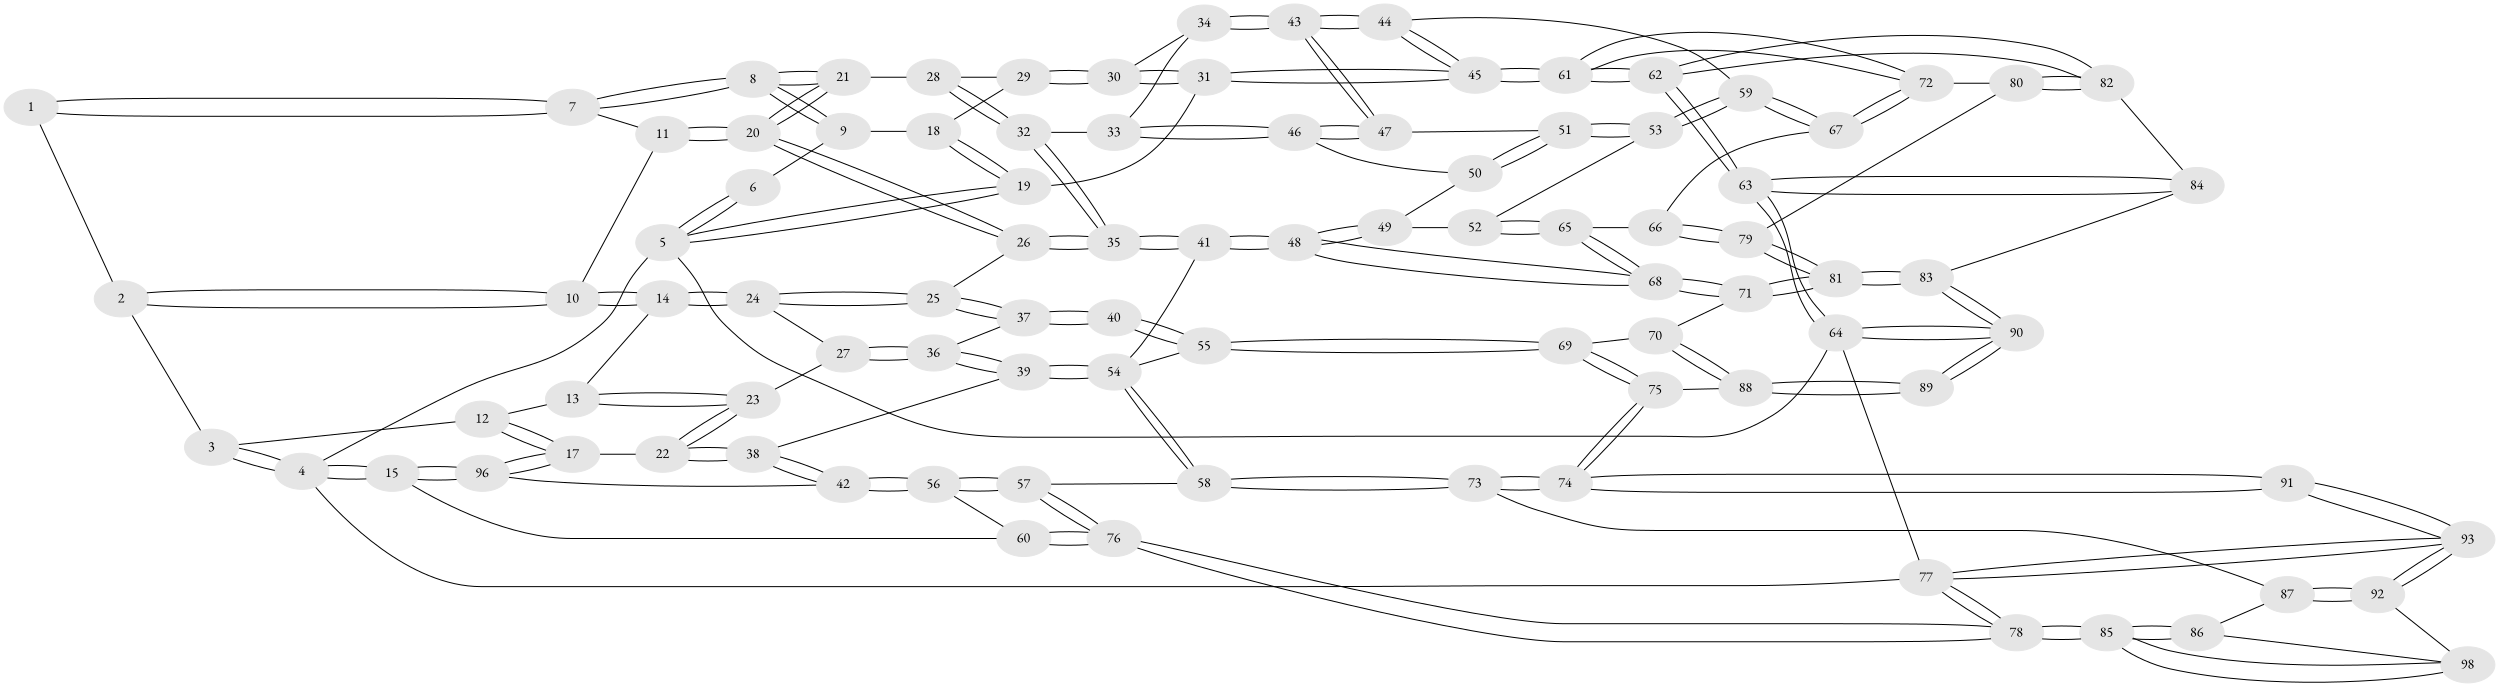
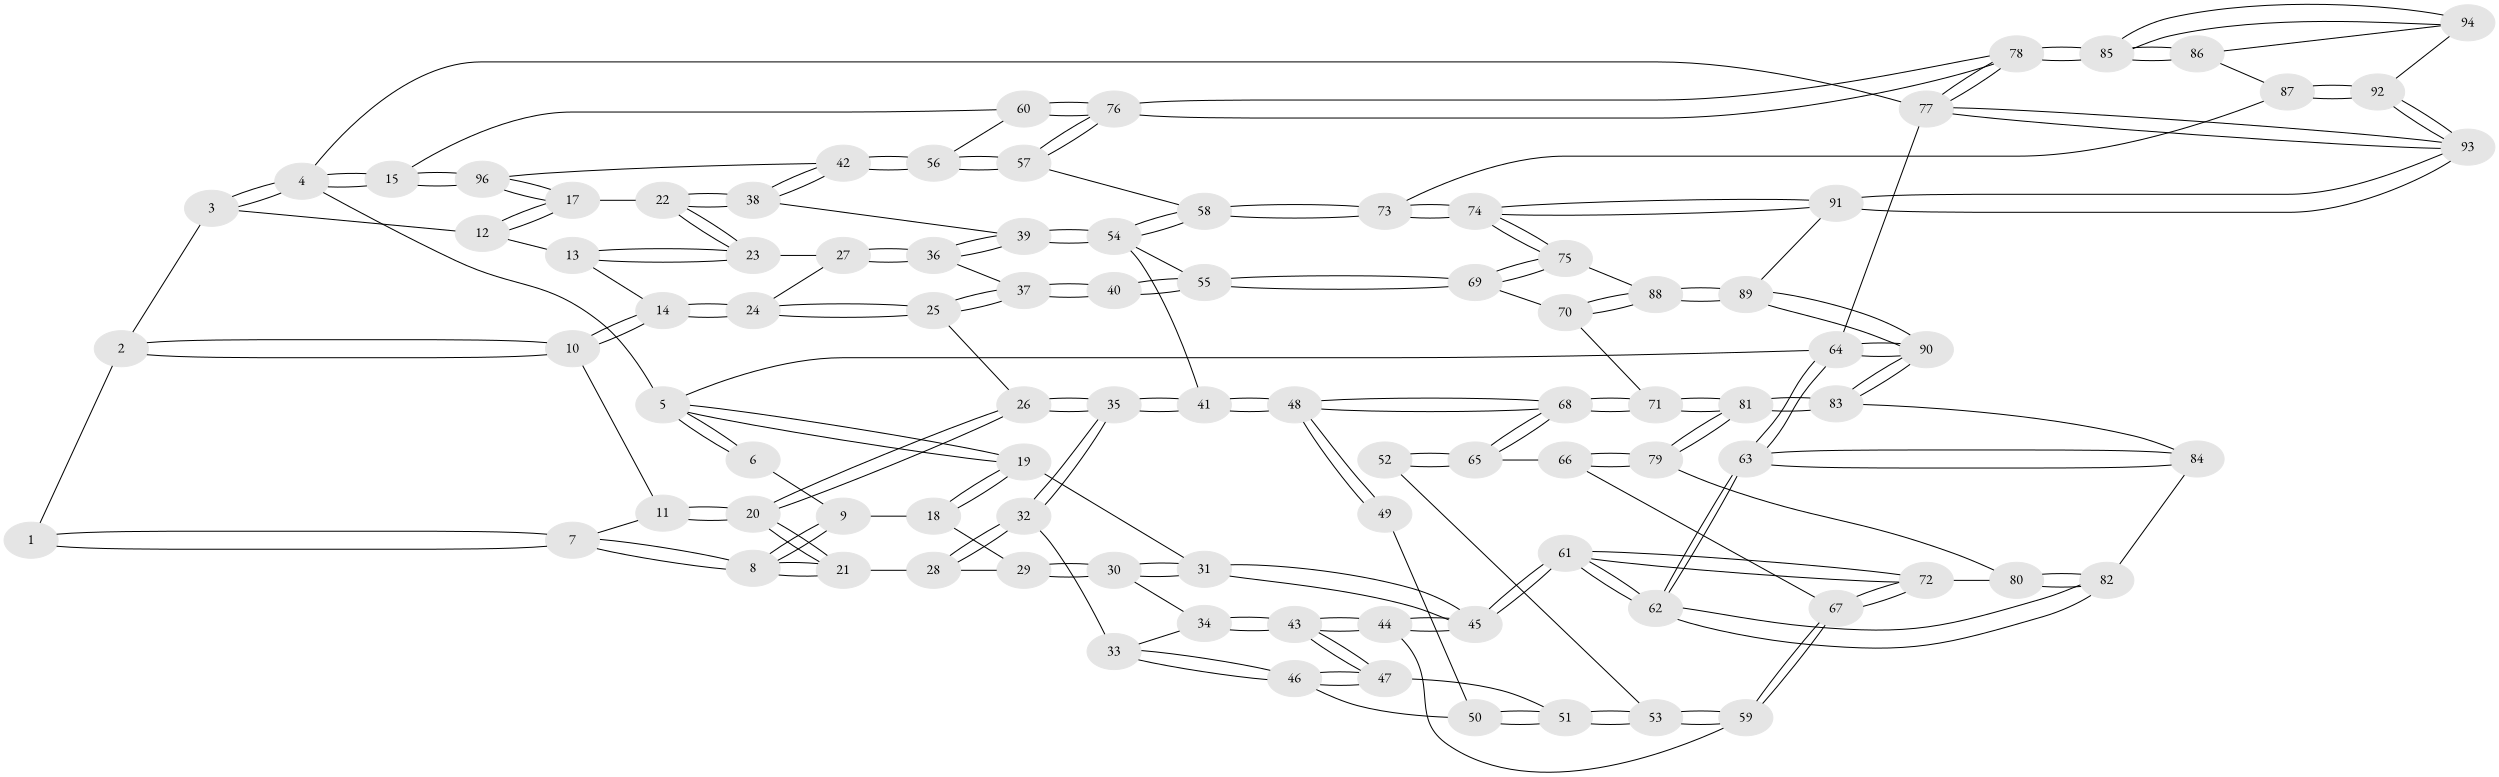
(1430, 228) -> none
none -> (1791, 249)
(2468, 665) -> (2468, 23)
